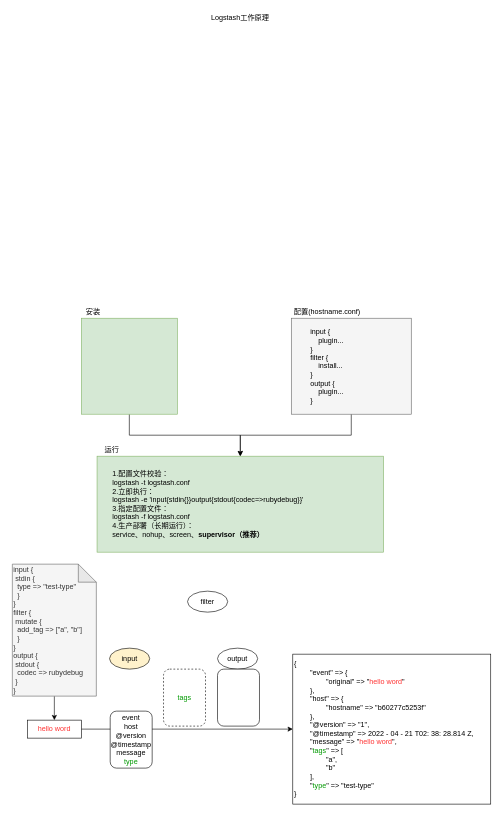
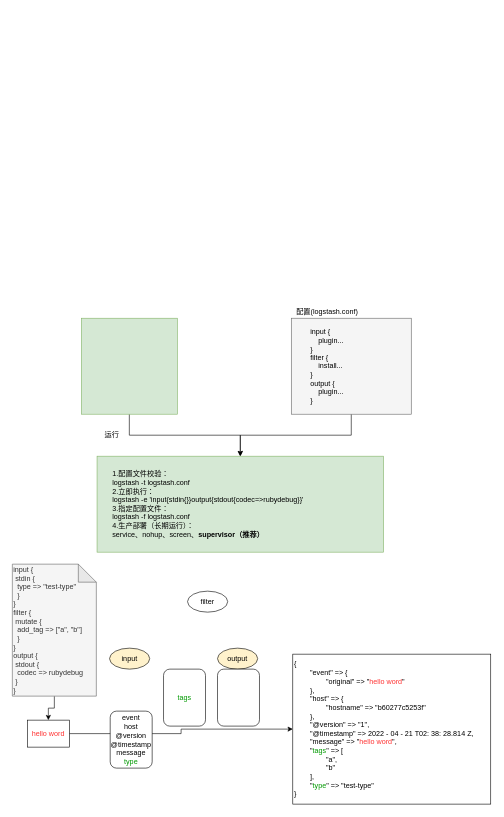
(240, 18) -> none
(93, 312) -> none
(327, 312) -> (327, 312)
(112, 450) -> (112, 435)
(238, 659) -> (238, 659)
(185, 698) -> (185, 698)
(54, 729) -> (48, 734)
